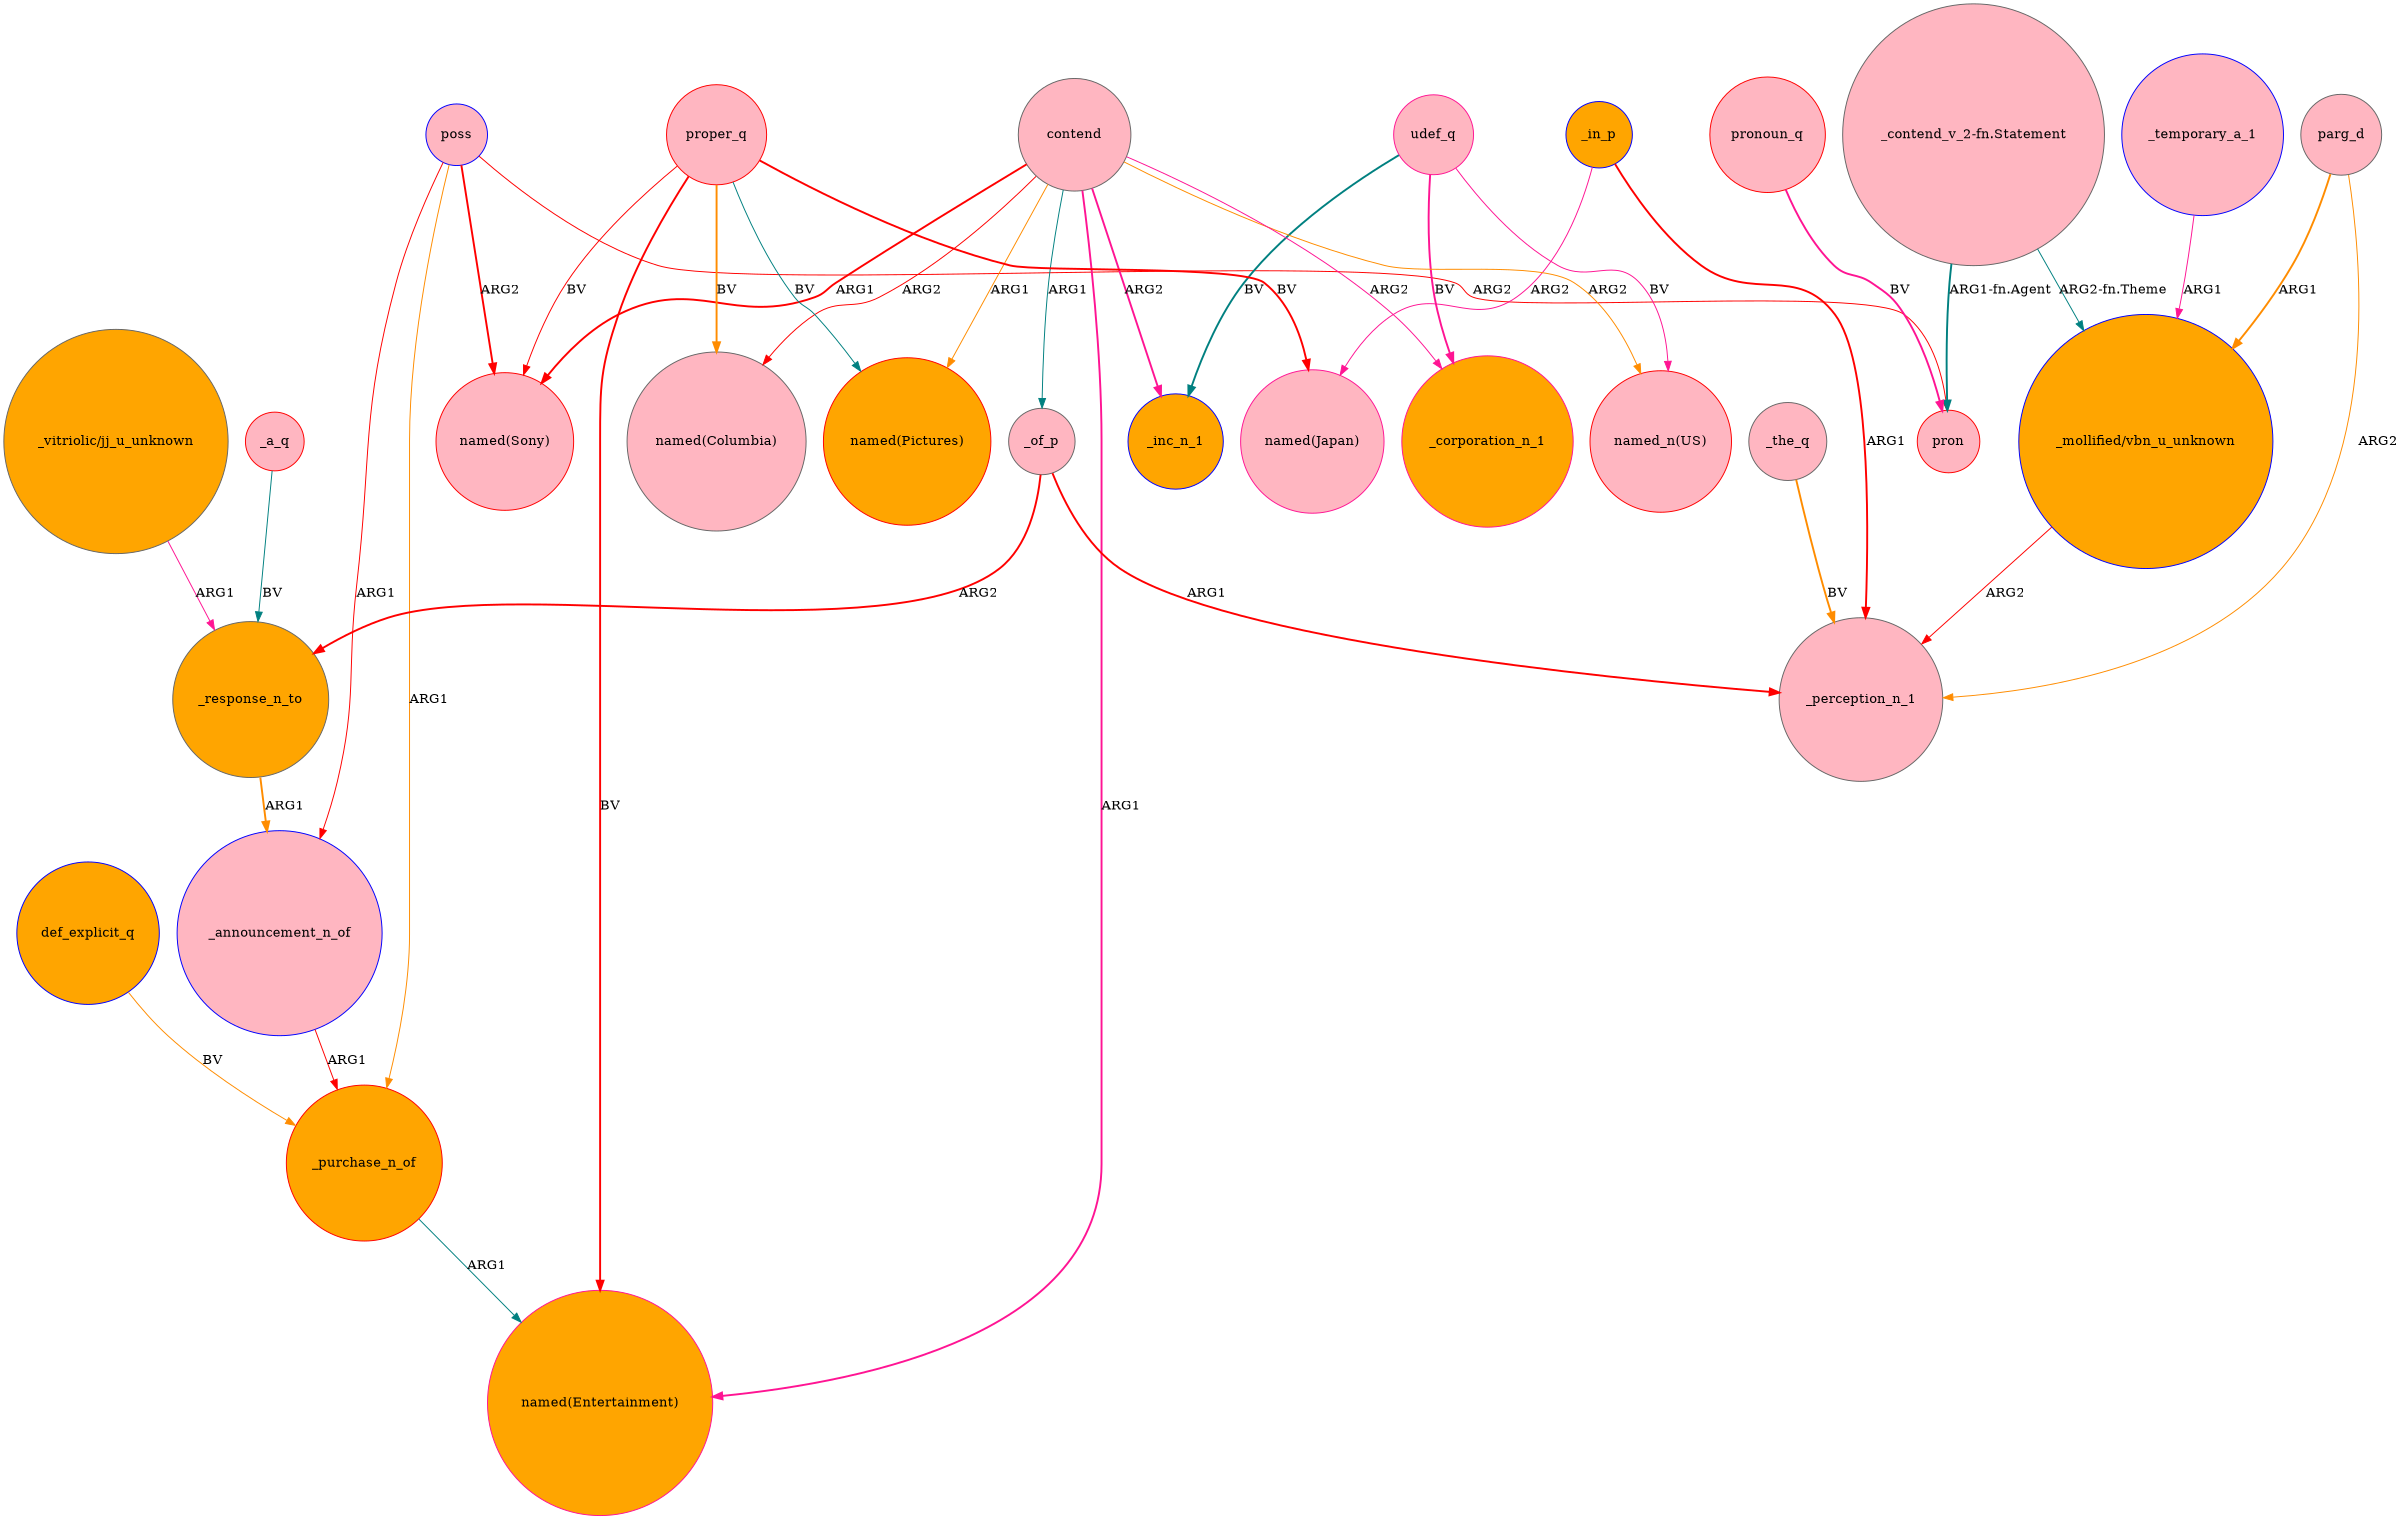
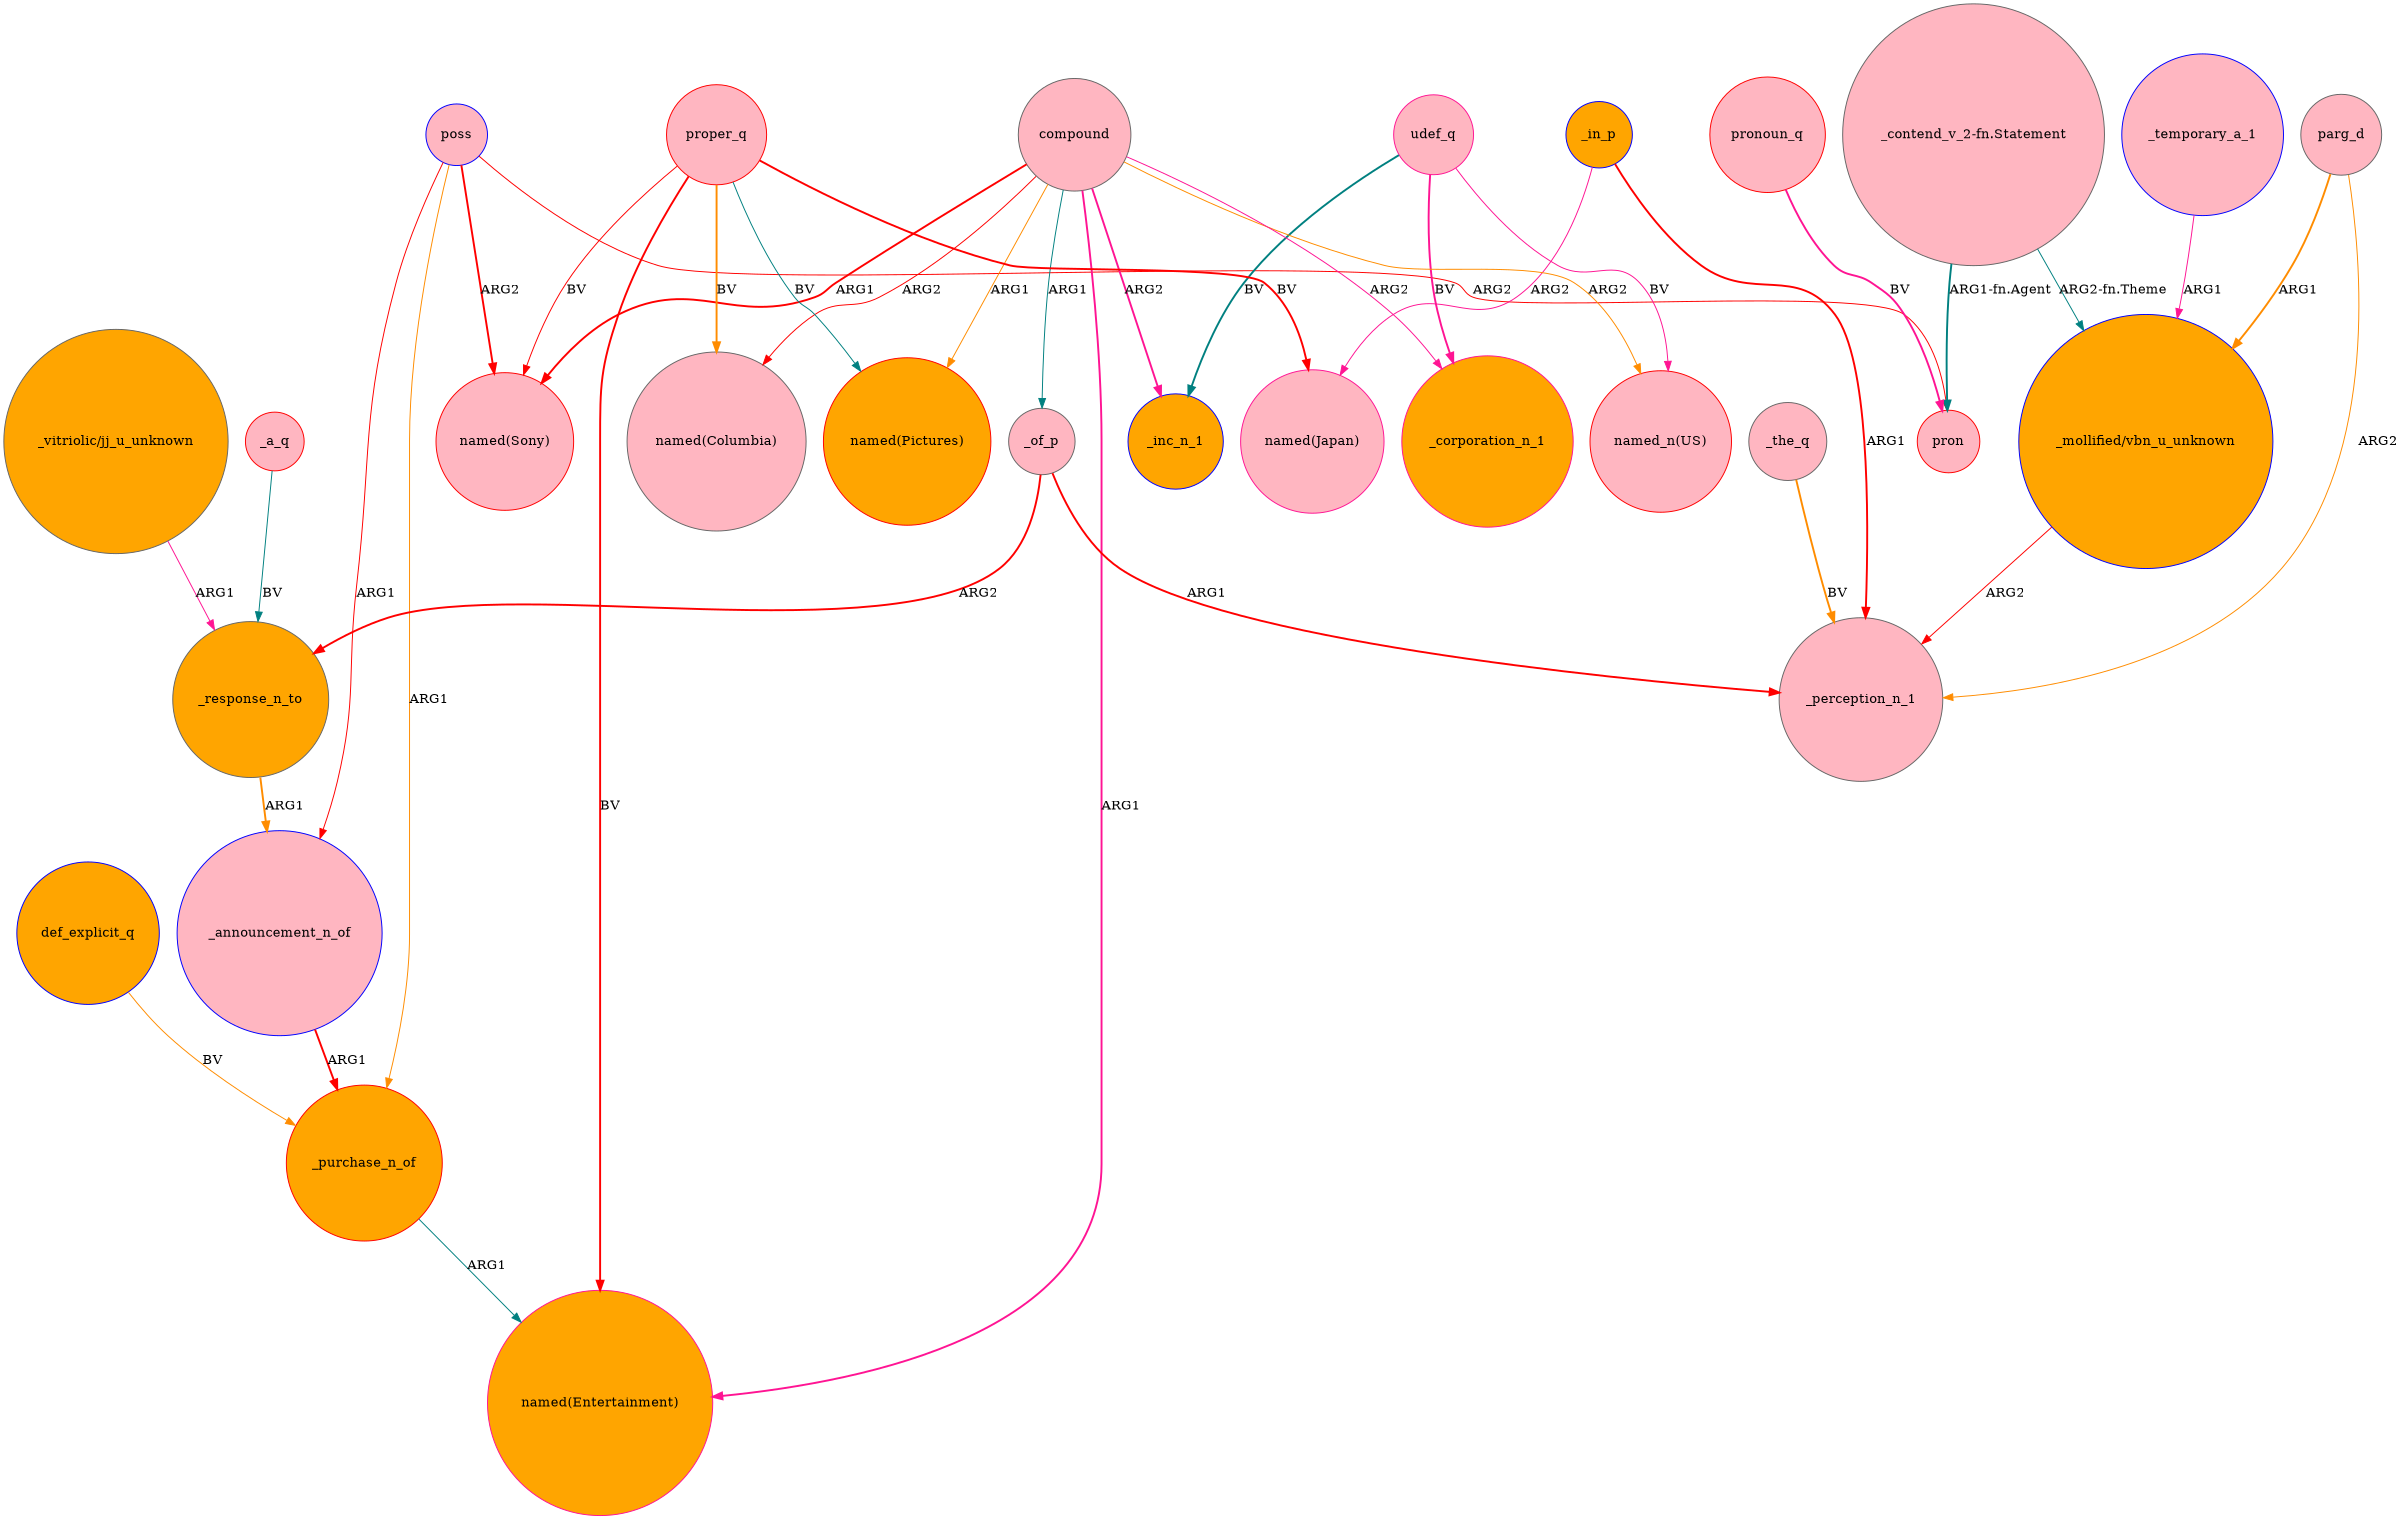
(1075, 135) -> (1075, 135)
(324, 1055) -> (324, 1055)
